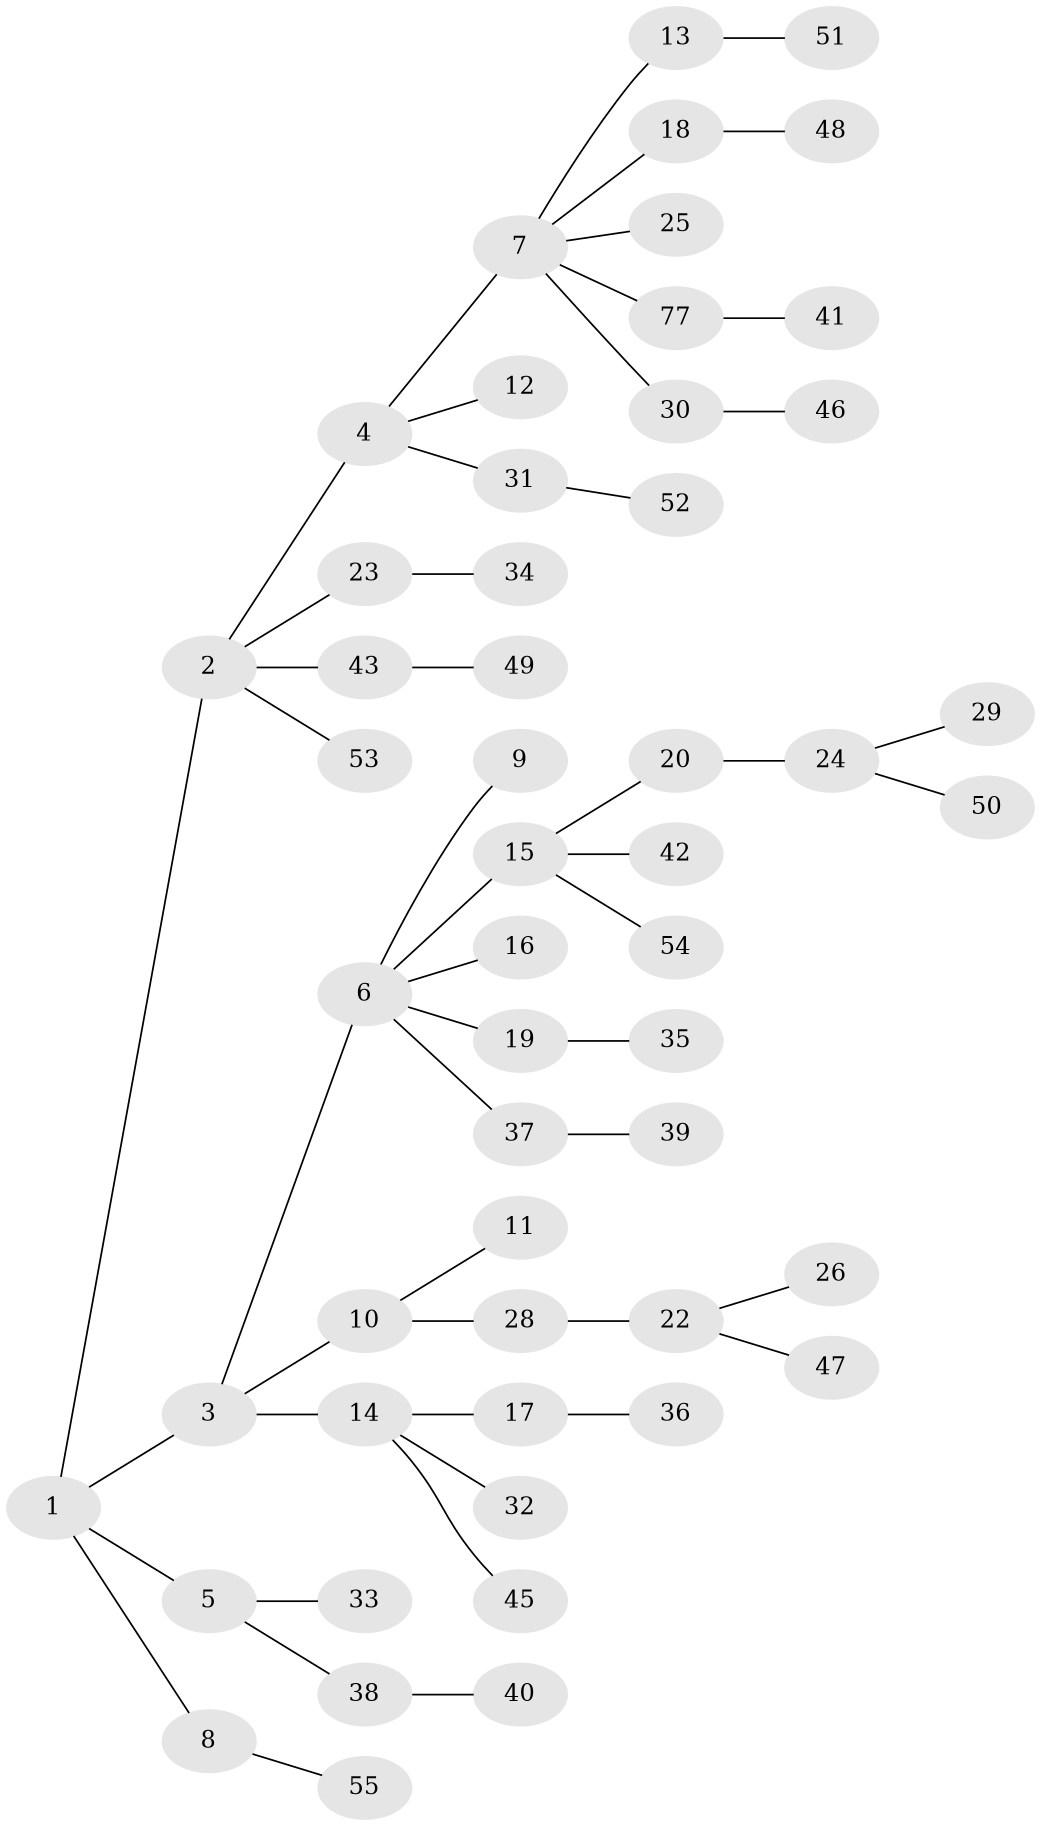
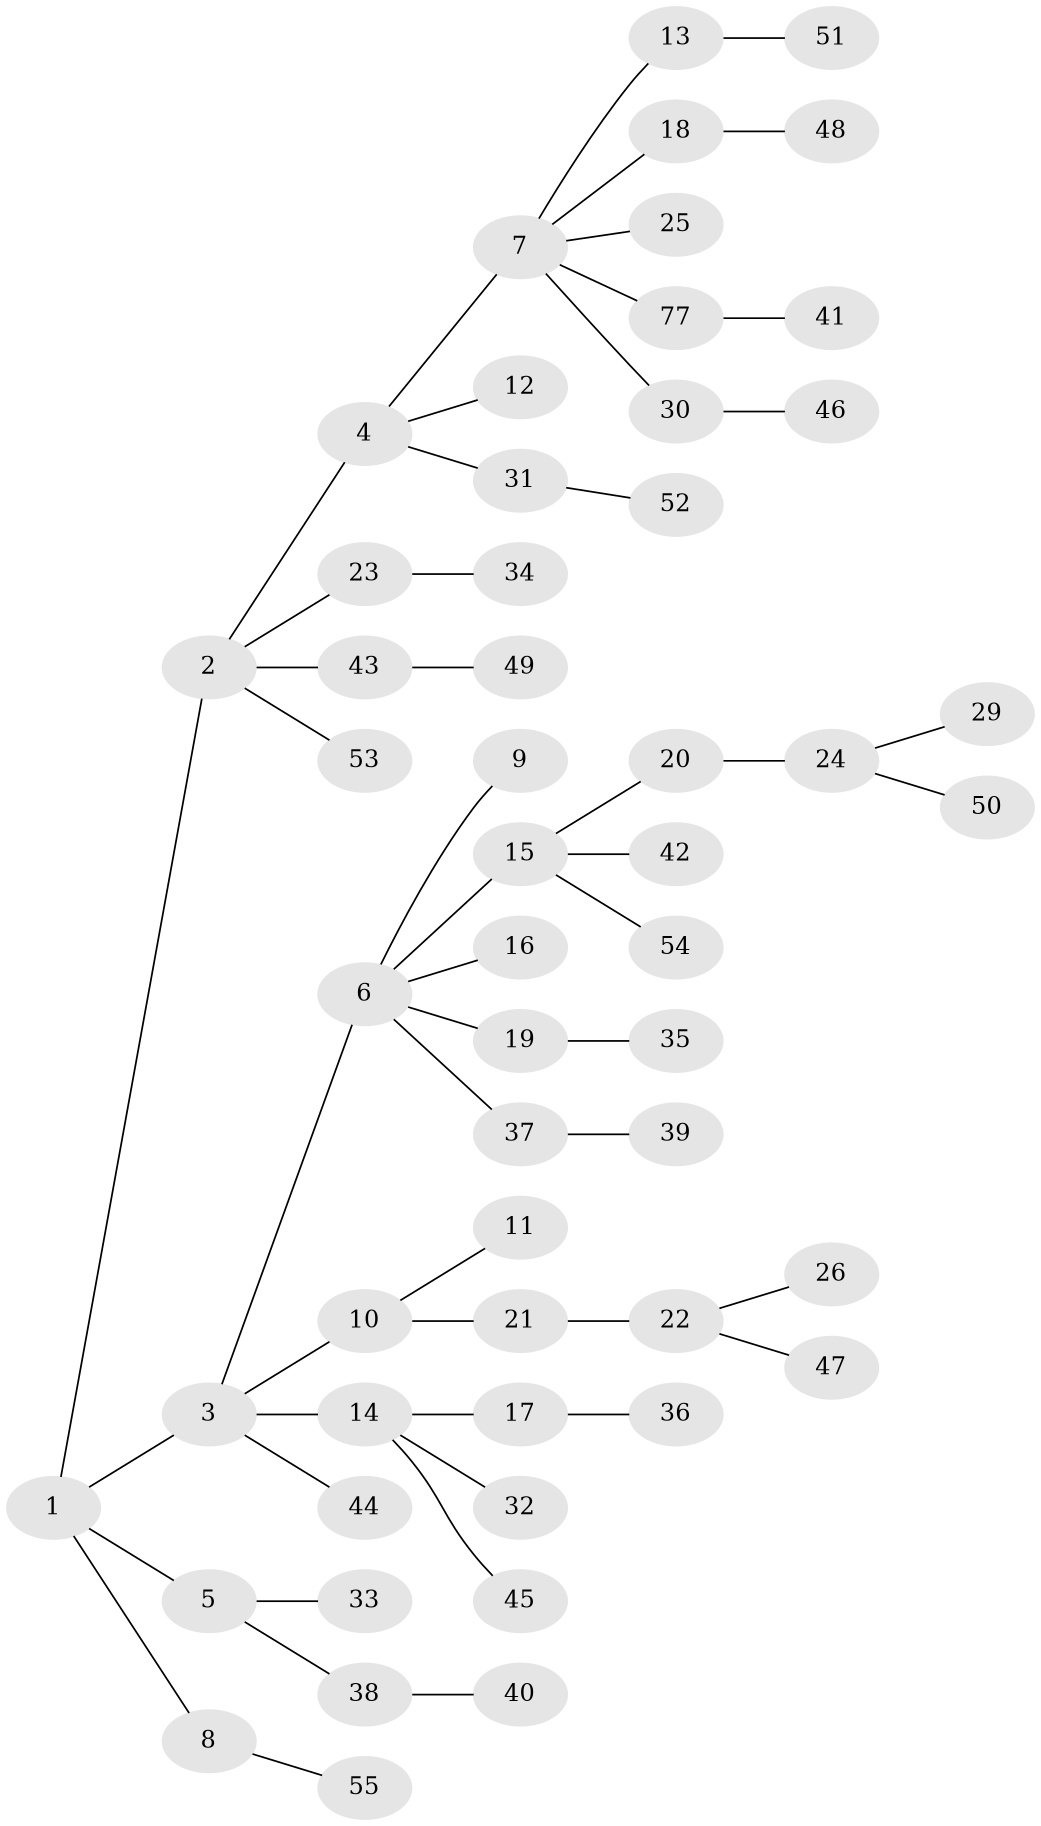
(520, 1321) -> (520, 1321)
none -> (365, 1508)
